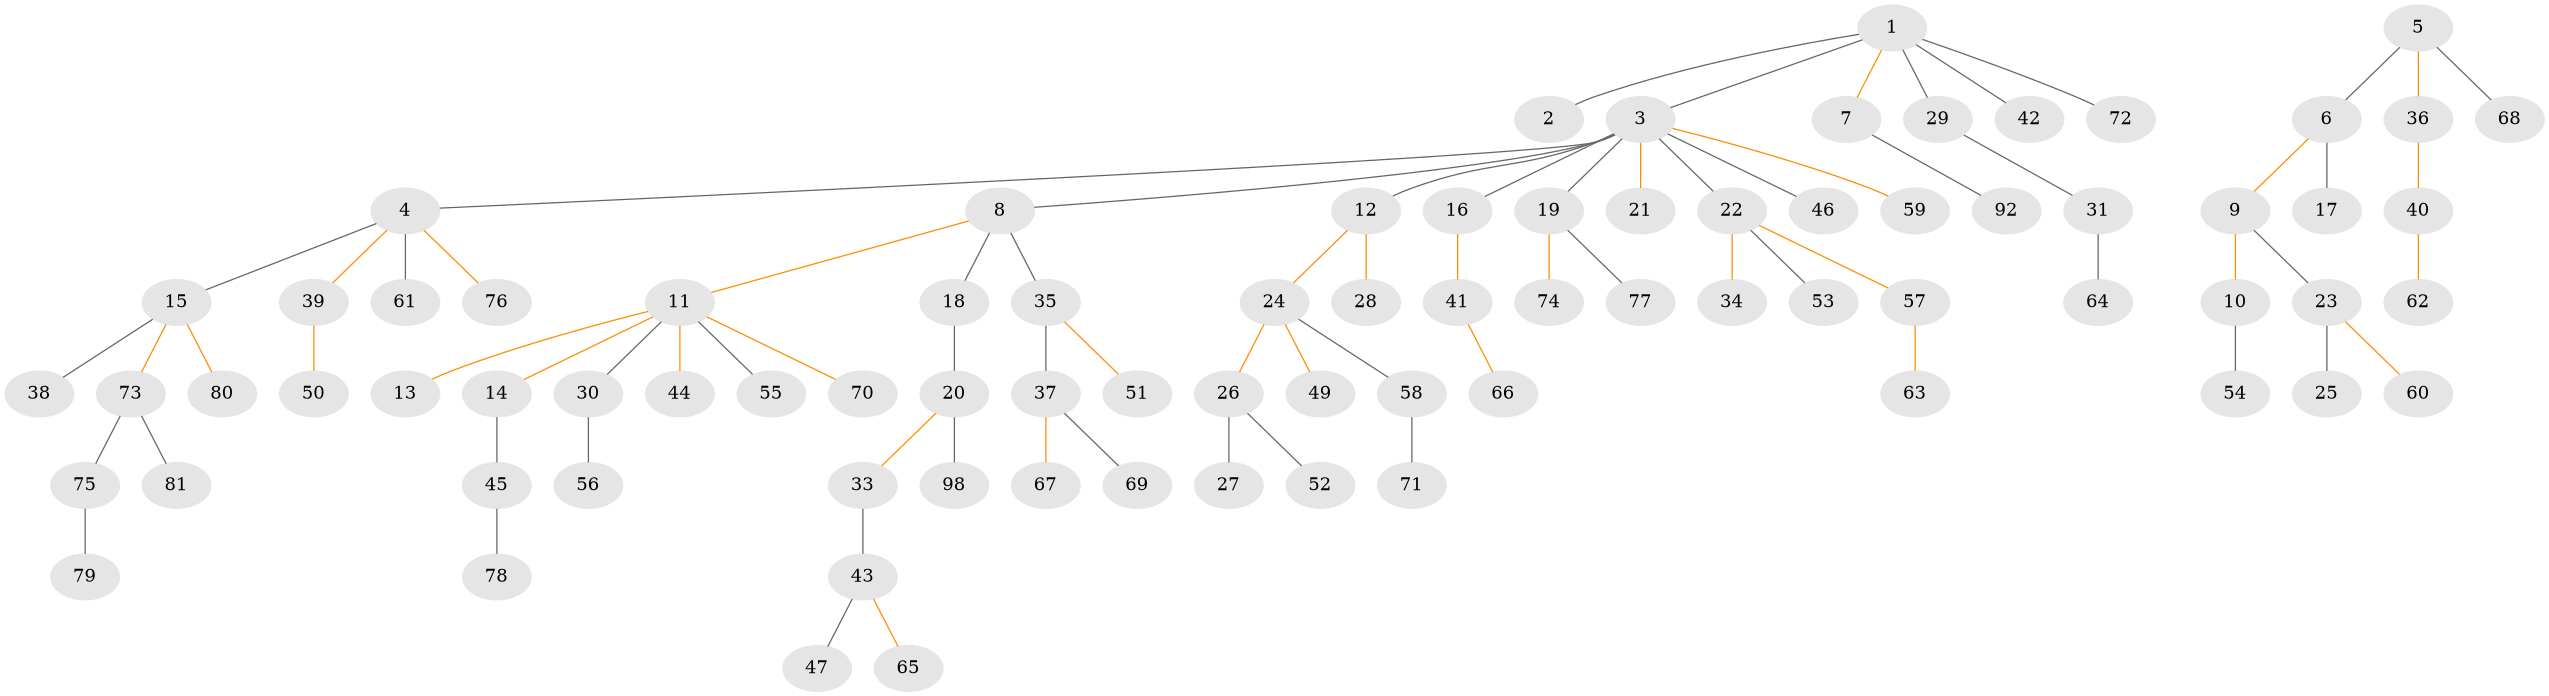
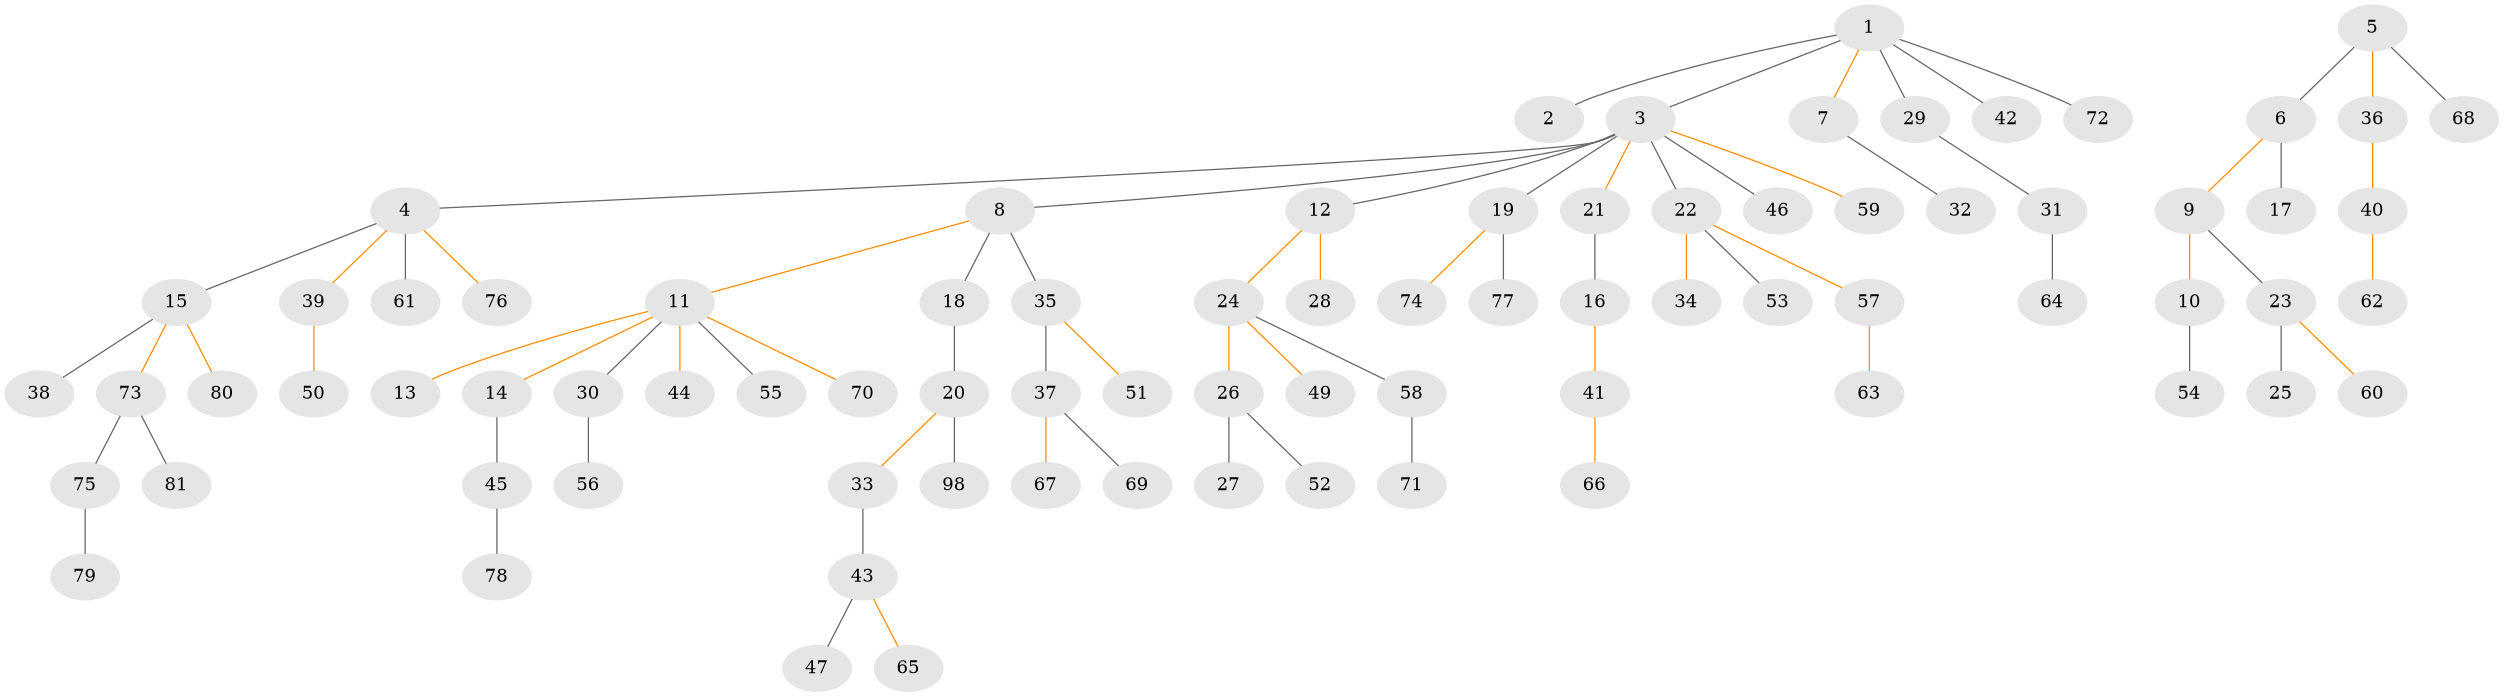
(1549, 165) -> (1595, 257)
(2007, 211) -> (1961, 211)
